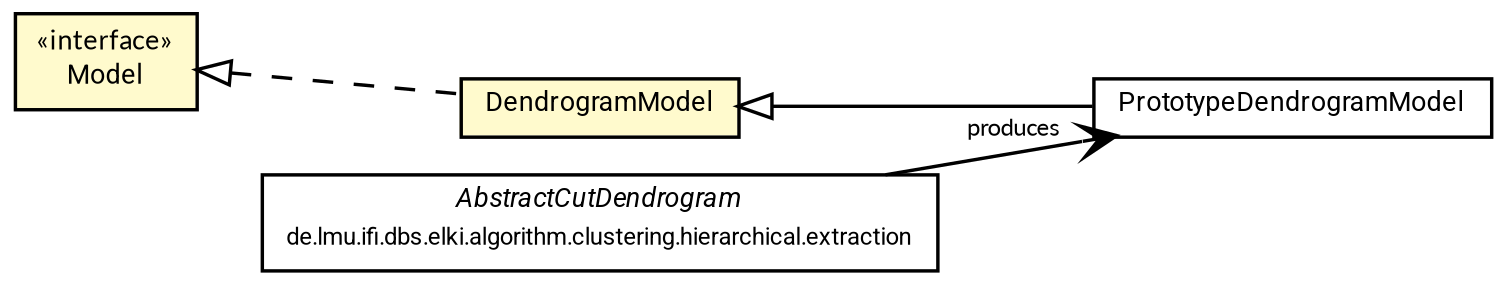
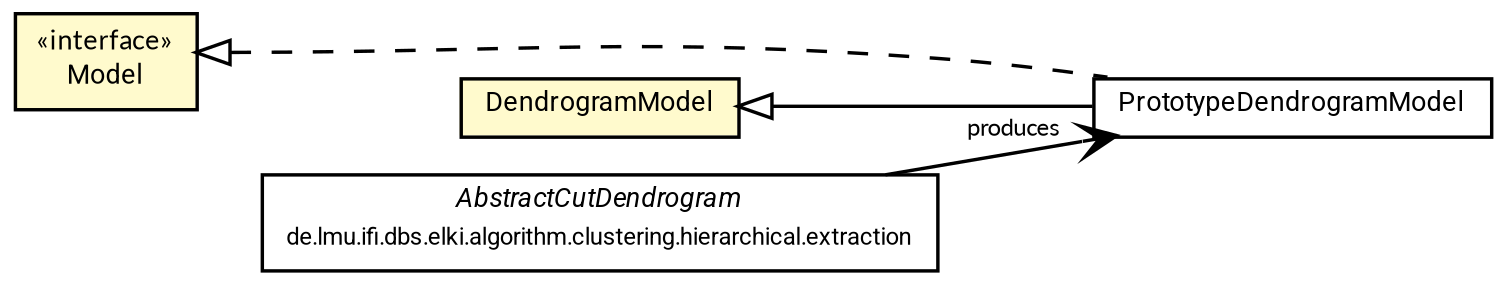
(345, 83) -> (670, 47)
